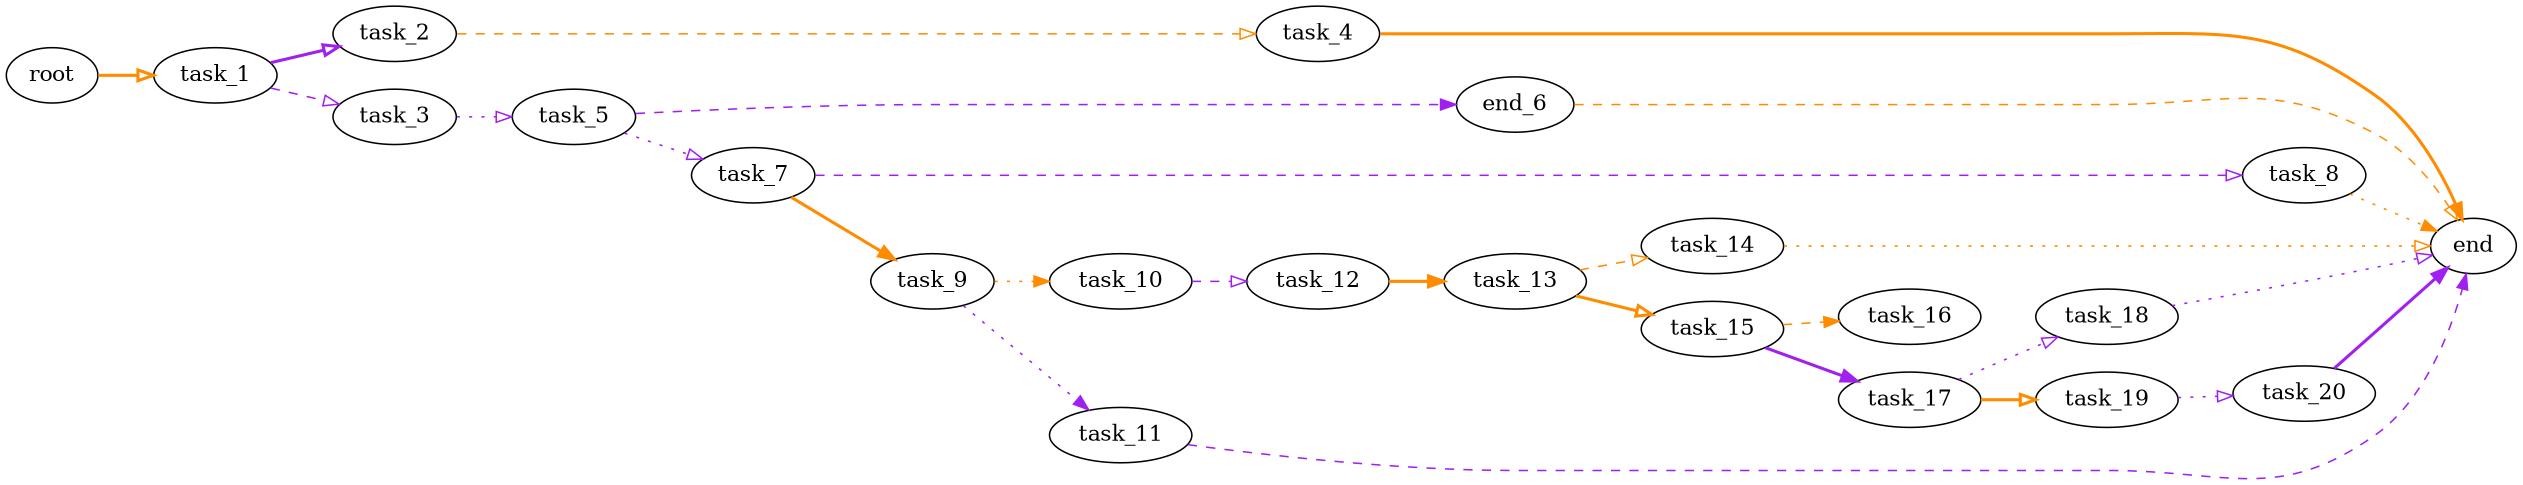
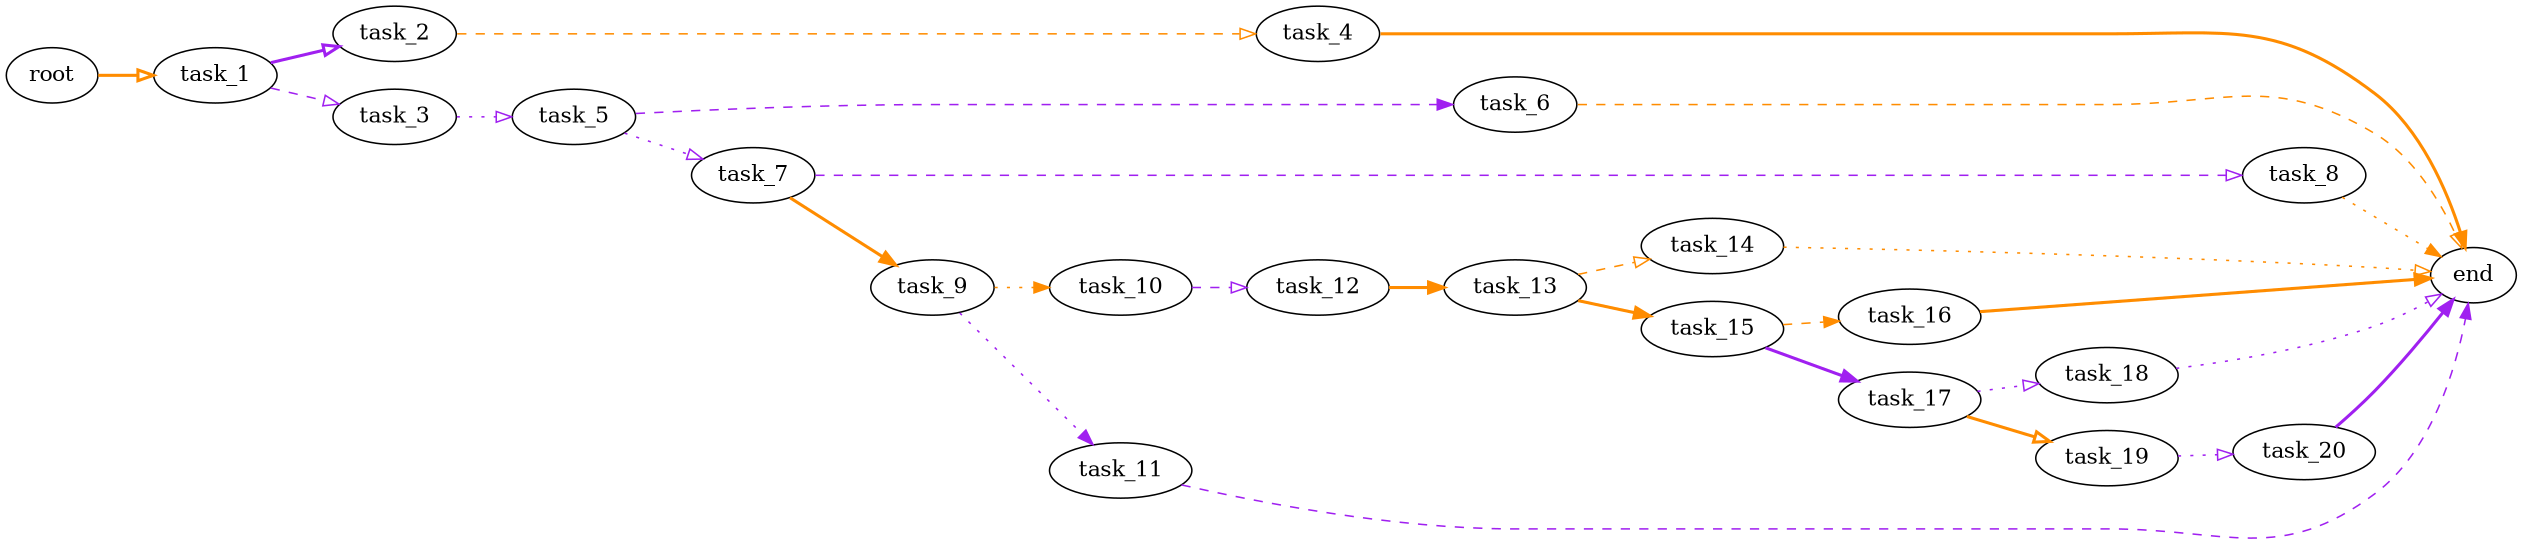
(1515, 105) -> (1515, 105)
none -> (2197, 296)
(1606, 303) -> (1606, 307)
